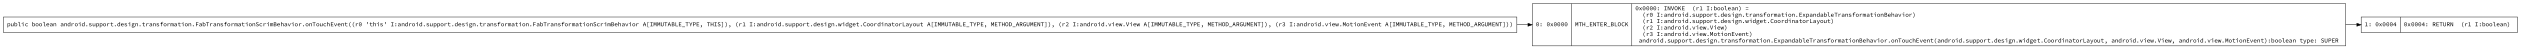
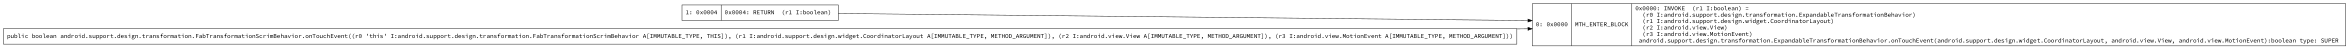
(2351, 25) -> (1183, 17)
